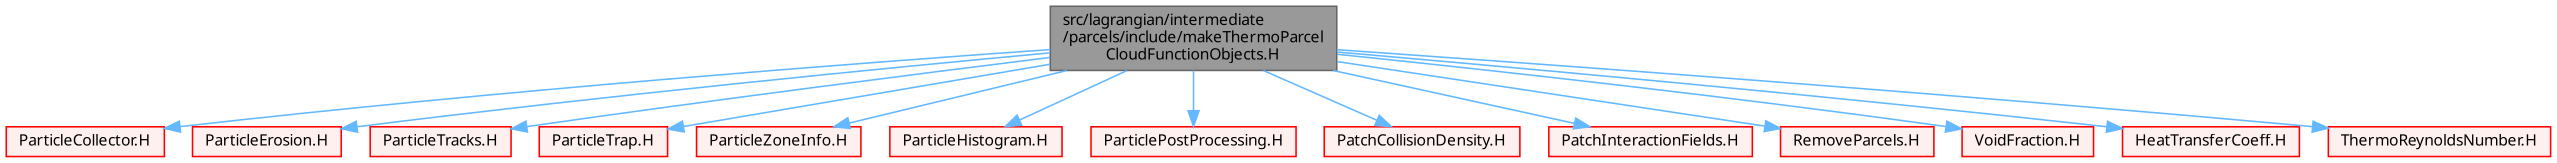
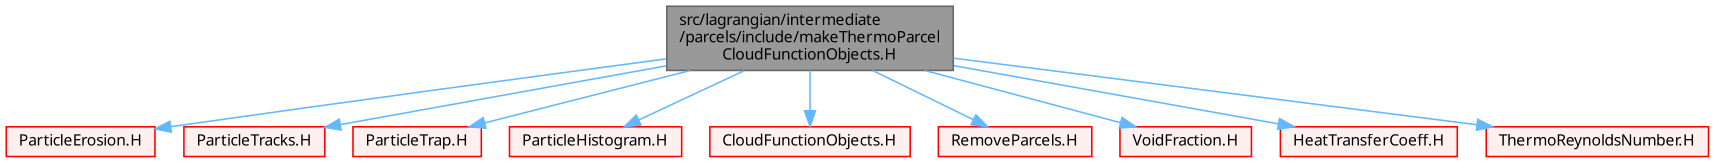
(85, 142) -> none
(779, 142) -> none
(1194, 142) -> none
(1422, 142) -> none
(1651, 142) -> (810, 142)
